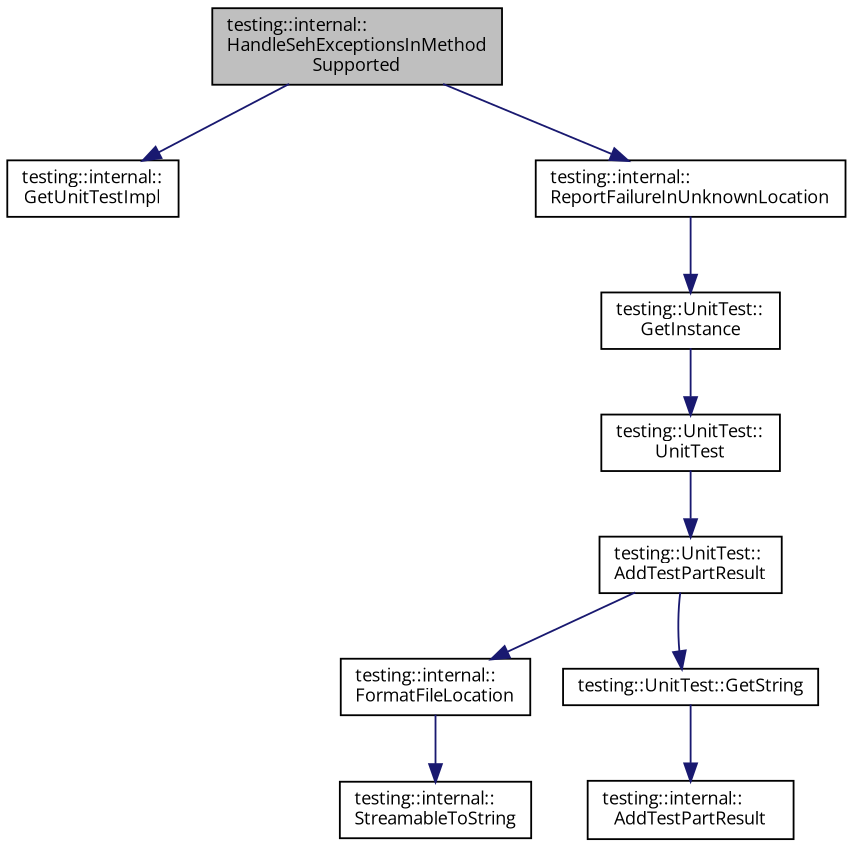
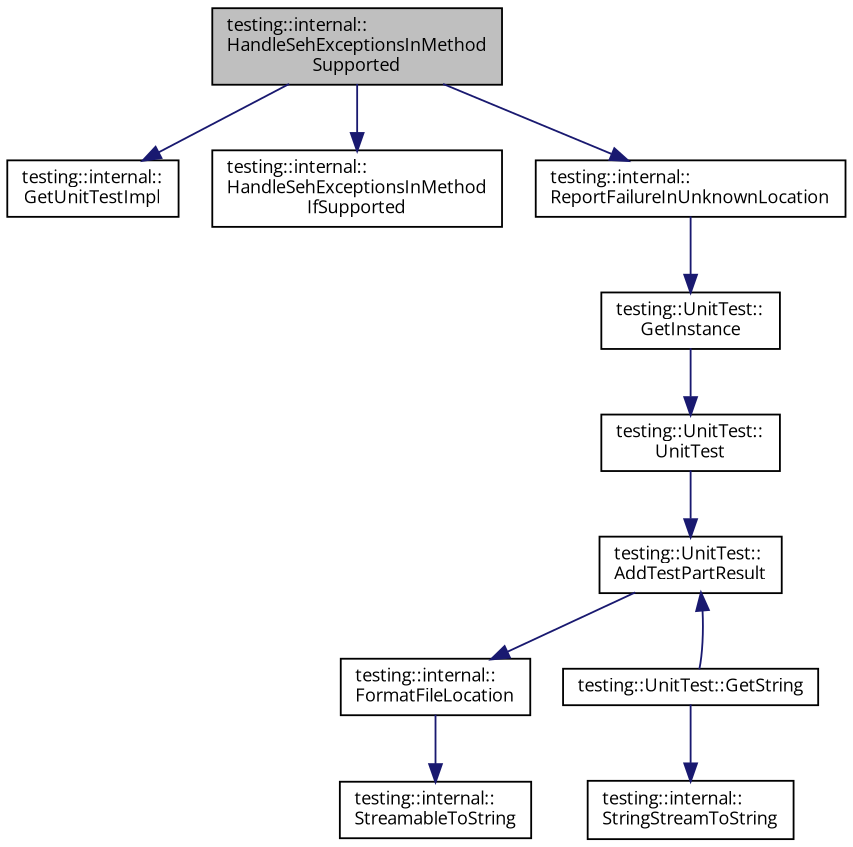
none -> (357, 189)
(678, 622) -> (703, 640)
(691, 810) -> (691, 810)
